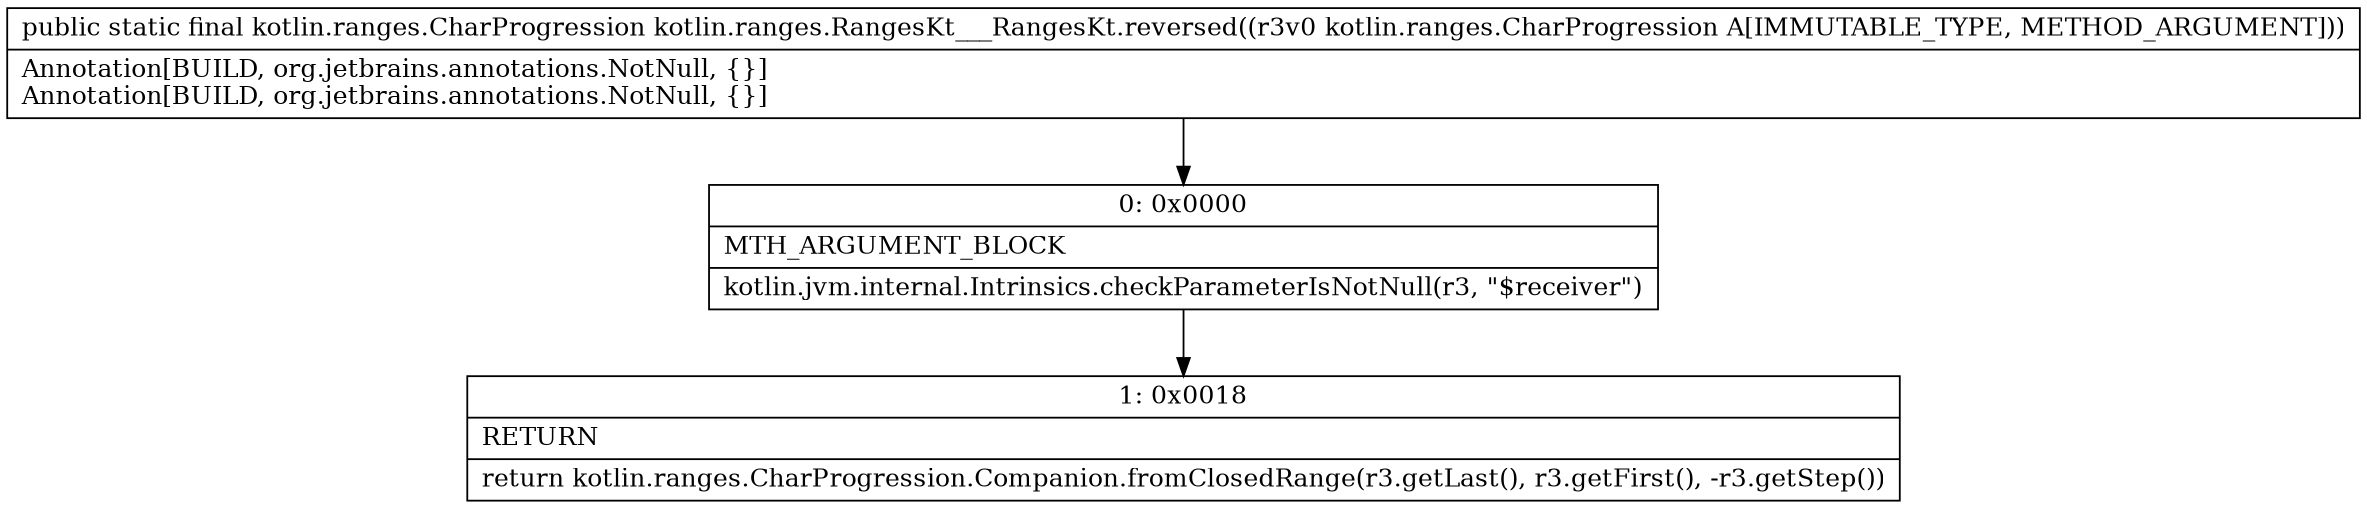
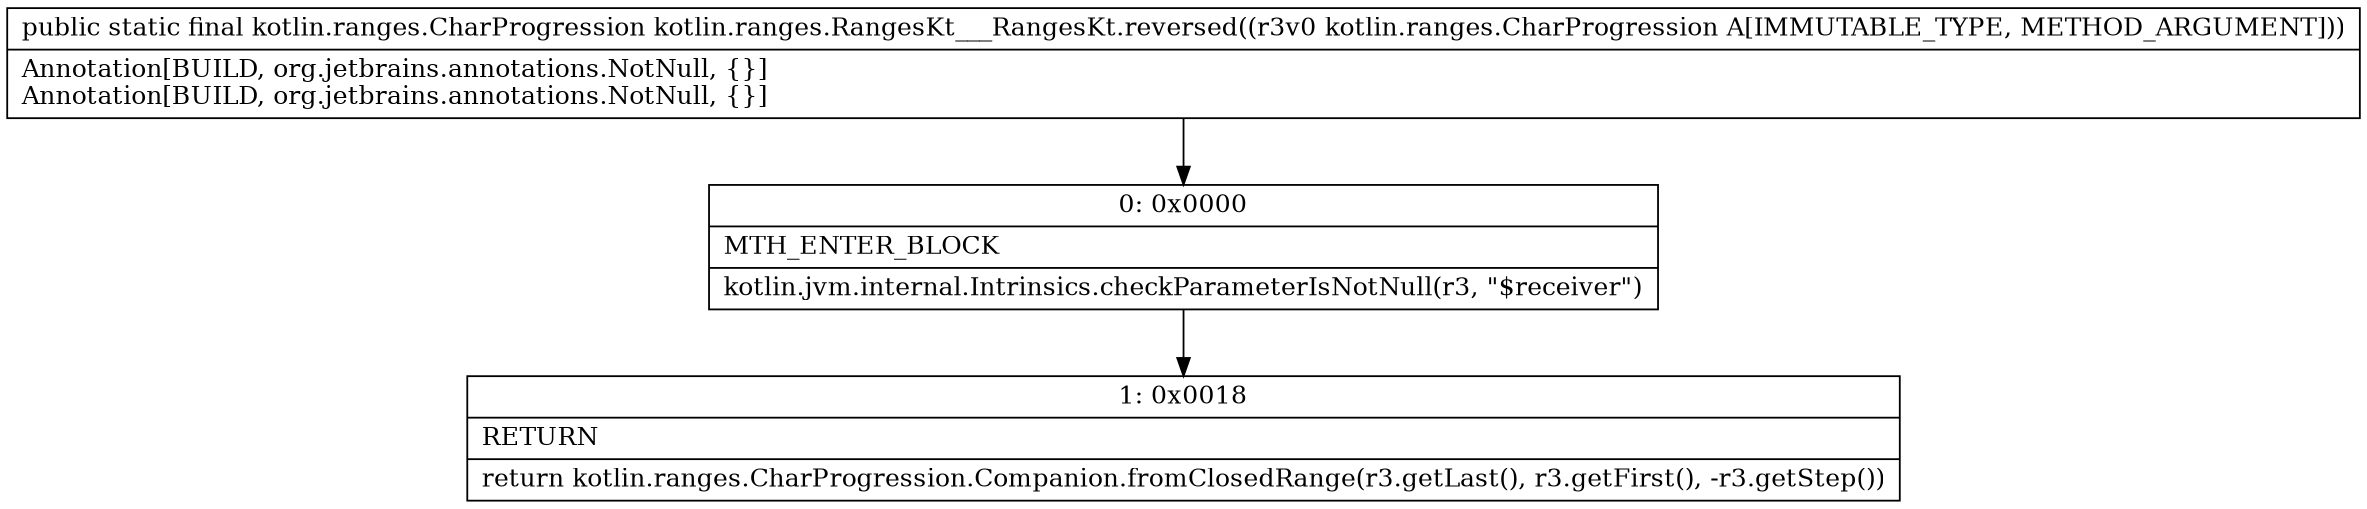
(895, 246) -> (862, 246)
